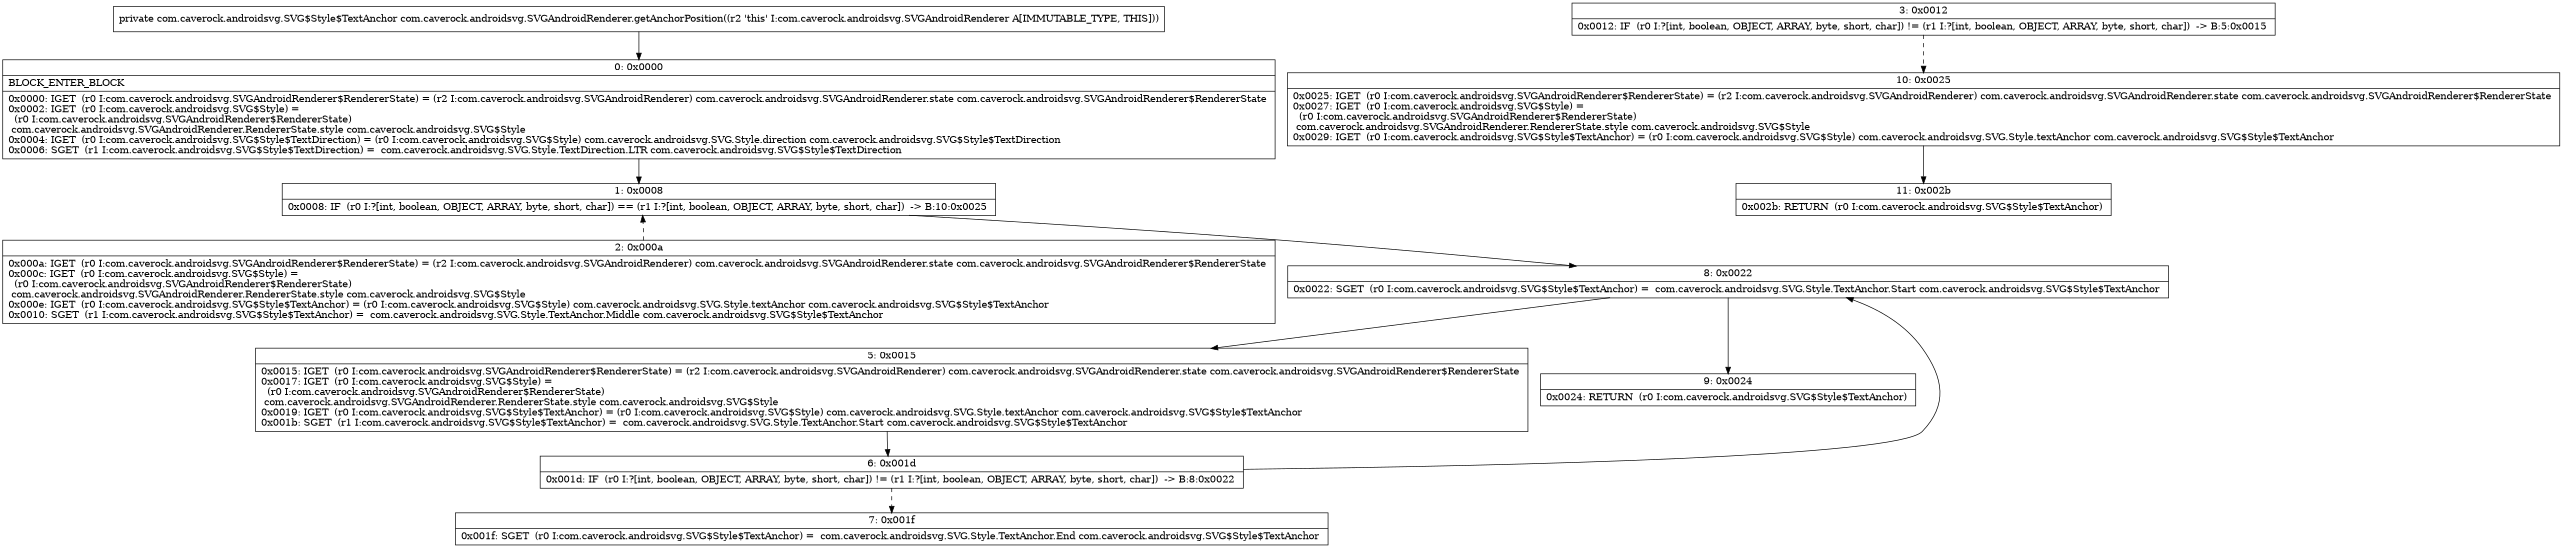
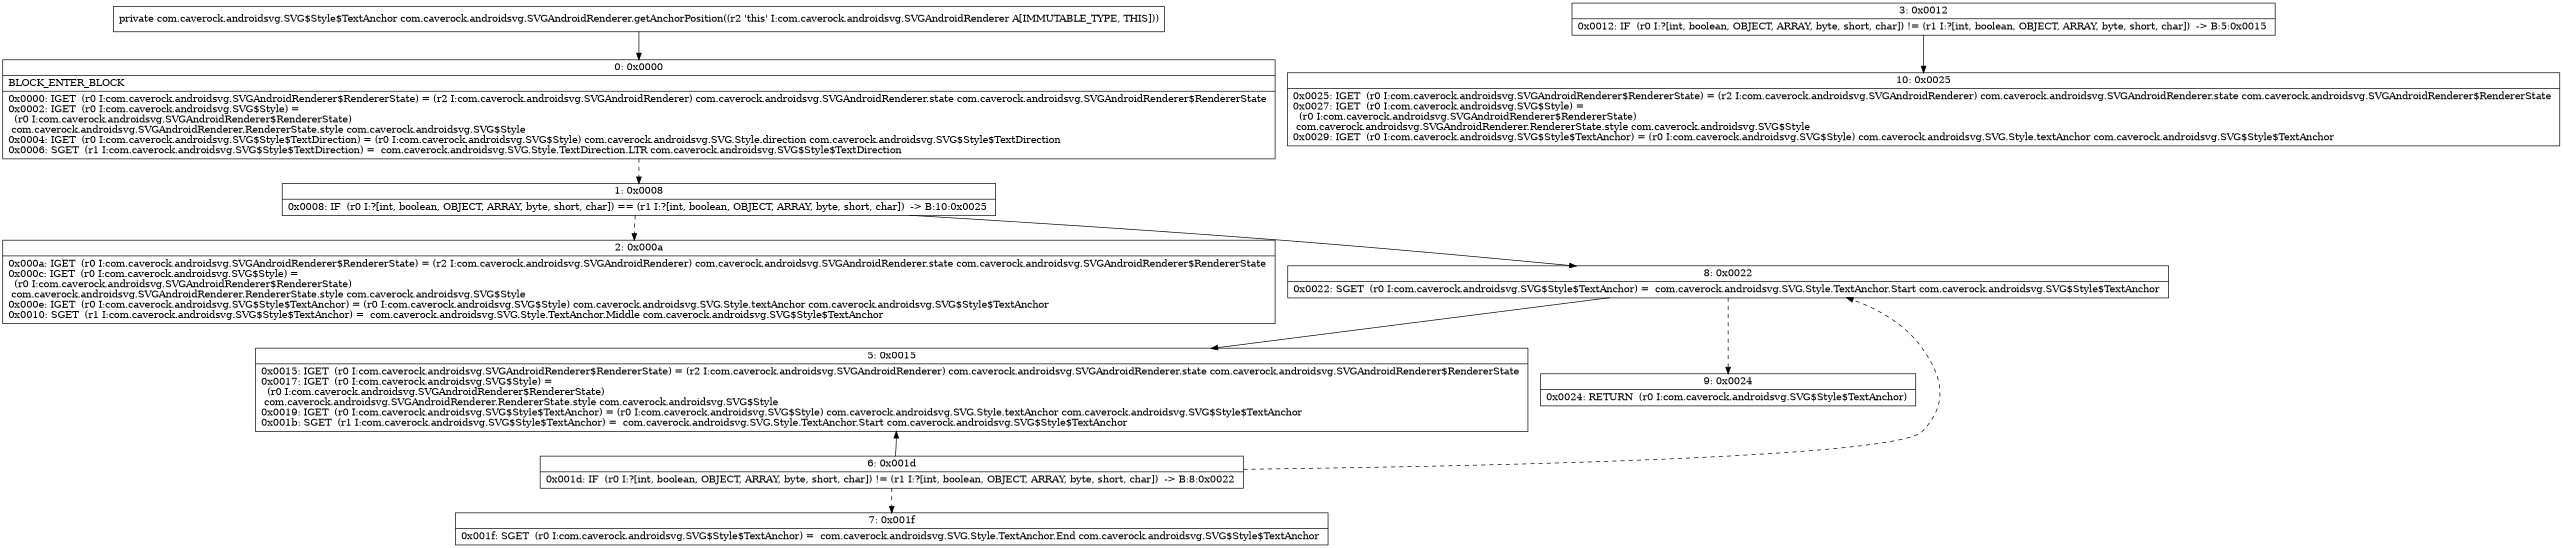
(1924, 50) -> (1924, 50)
(639, 168) -> (639, 168)
(1924, 200) -> none
(643, 231) -> (635, 224)
(1728, 332) -> (1728, 332)
(887, 440) -> (896, 447)
(1673, 459) -> (1673, 459)
